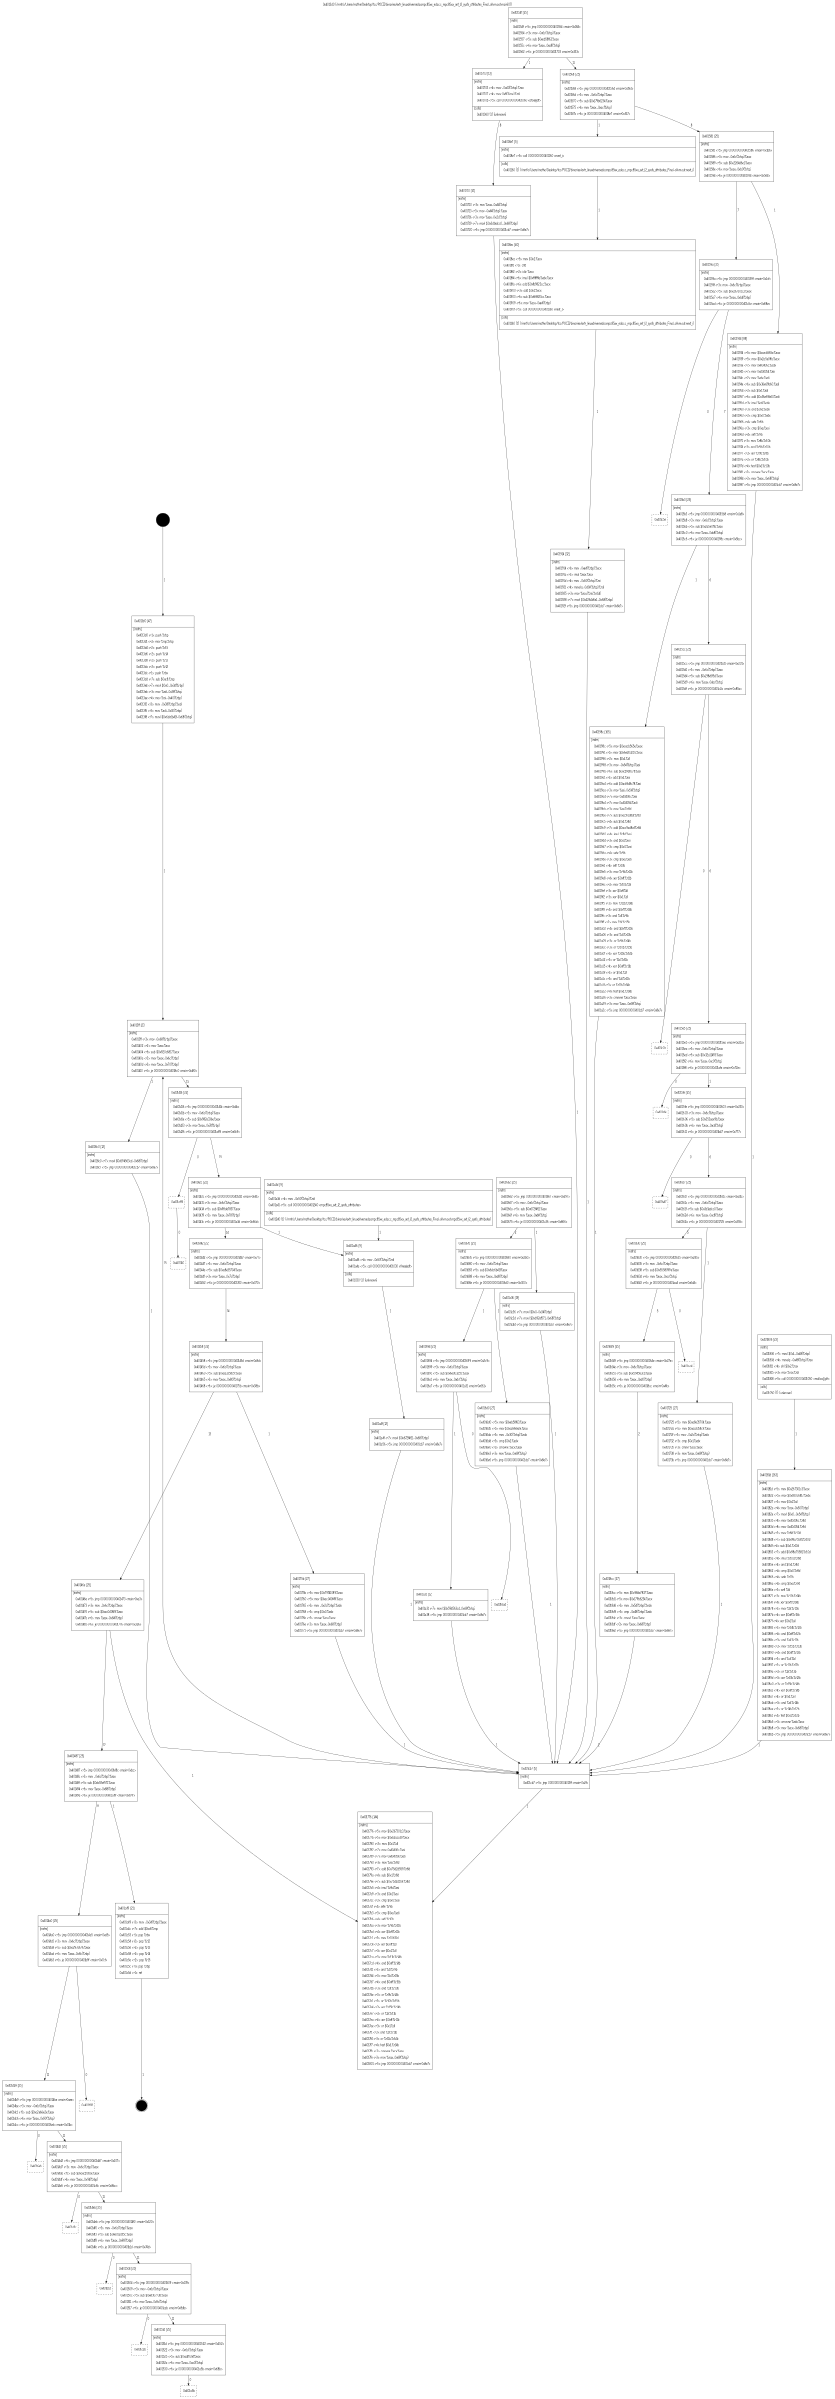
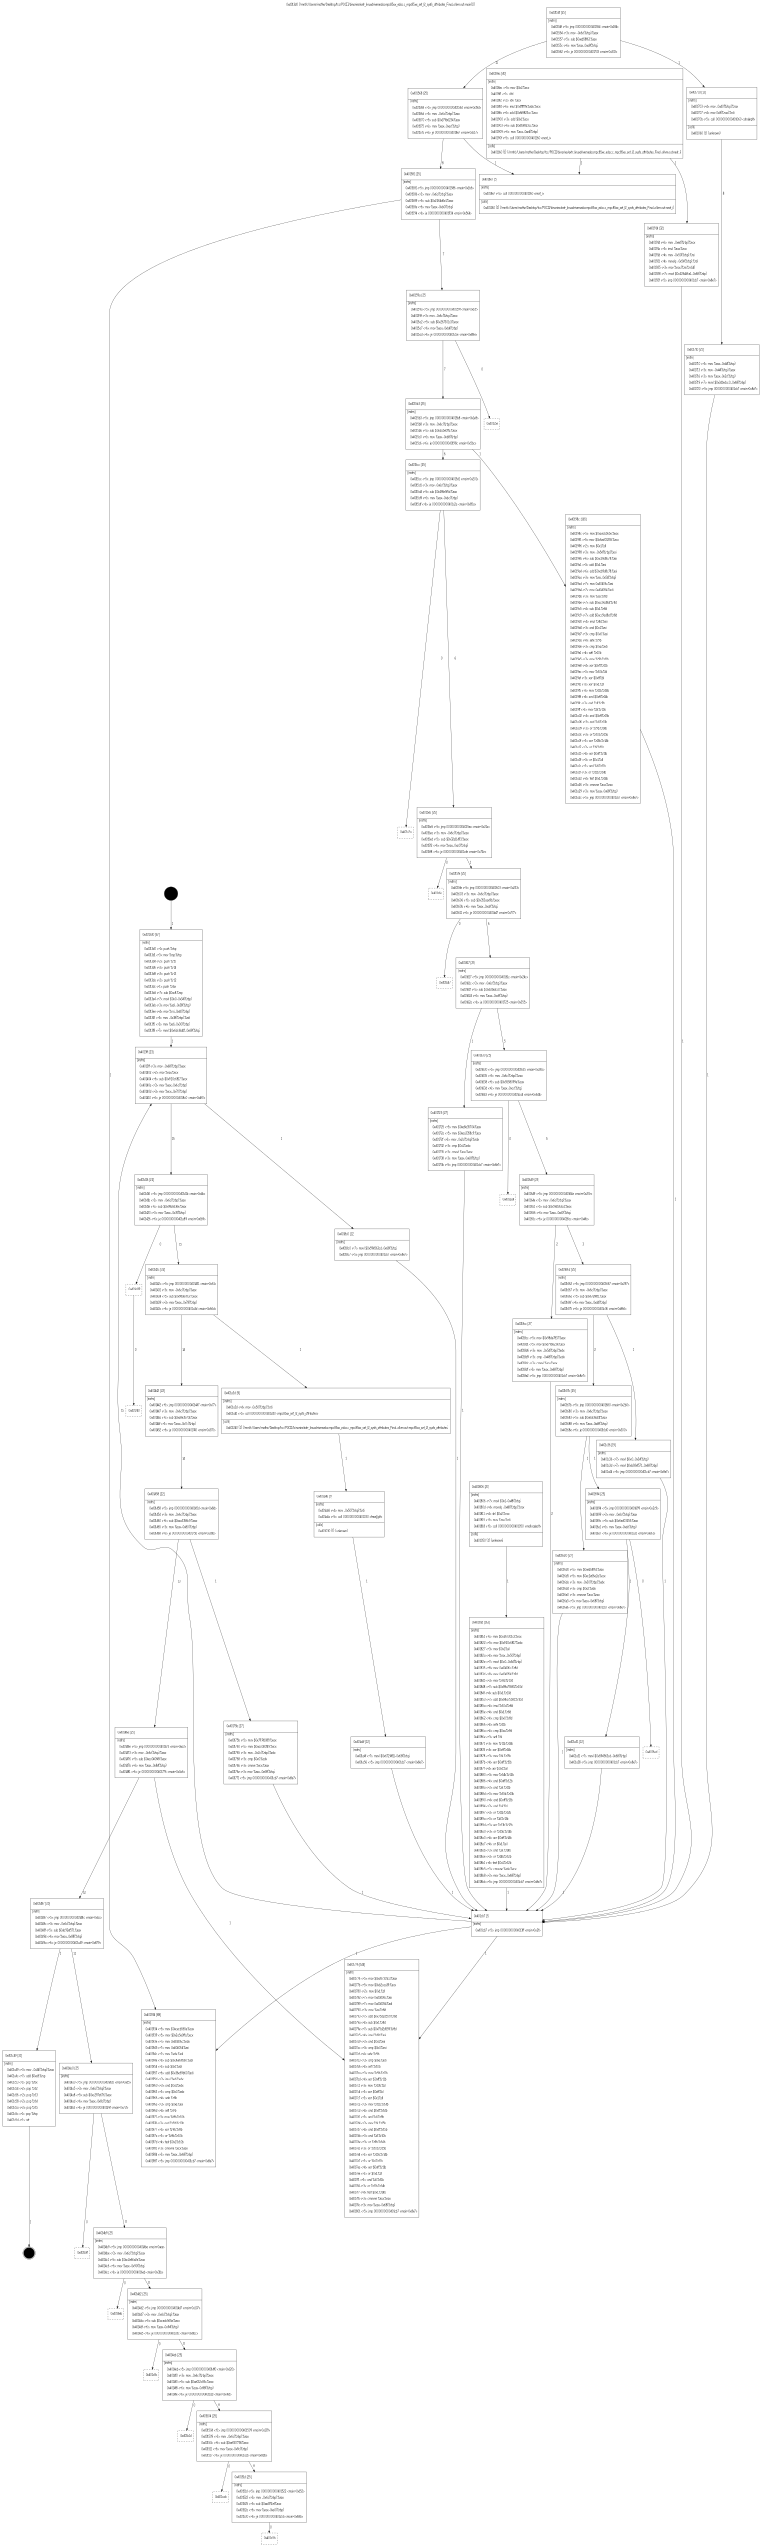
(597, 207) -> (580, 165)
(752, 1188) -> (333, 1964)
(300, 1243) -> (259, 1351)
none -> (575, 1244)
